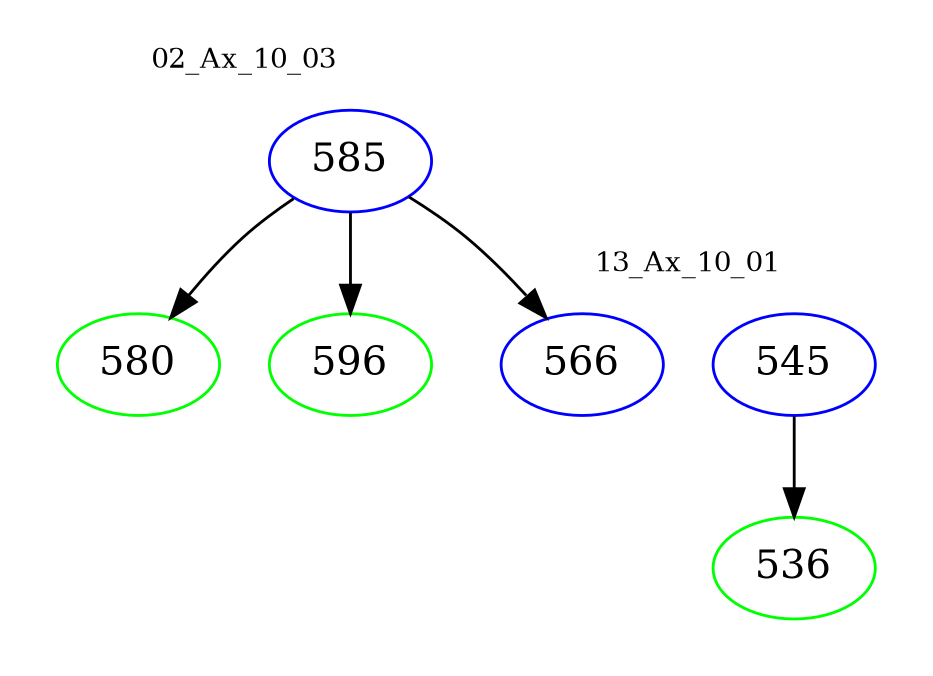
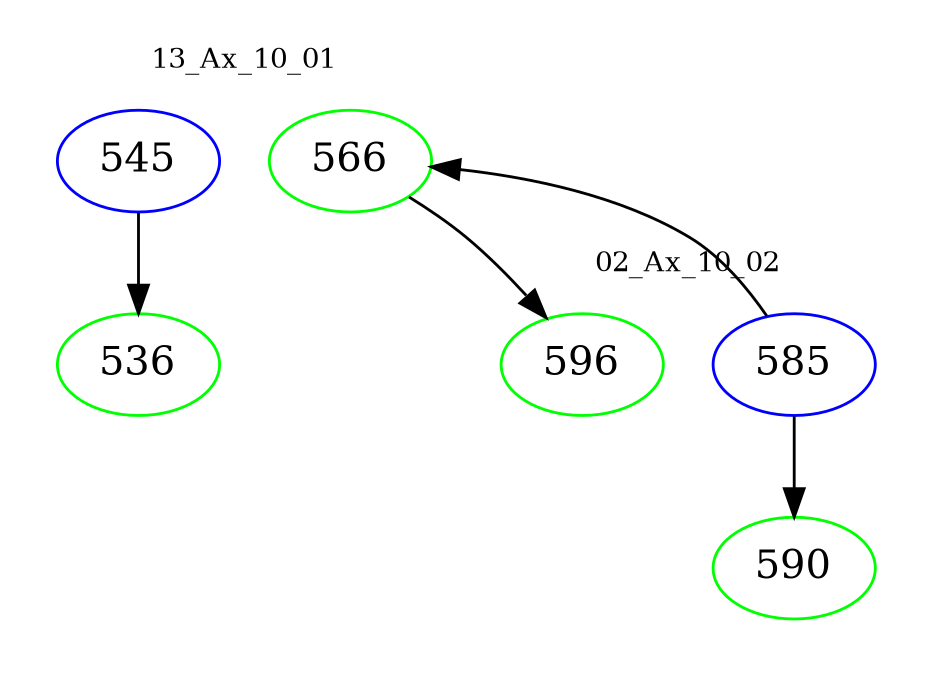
(244, 61) -> (688, 264)
(350, 249) -> (497, 265)
(138, 365) -> (794, 568)
(582, 365) -> (350, 161)
